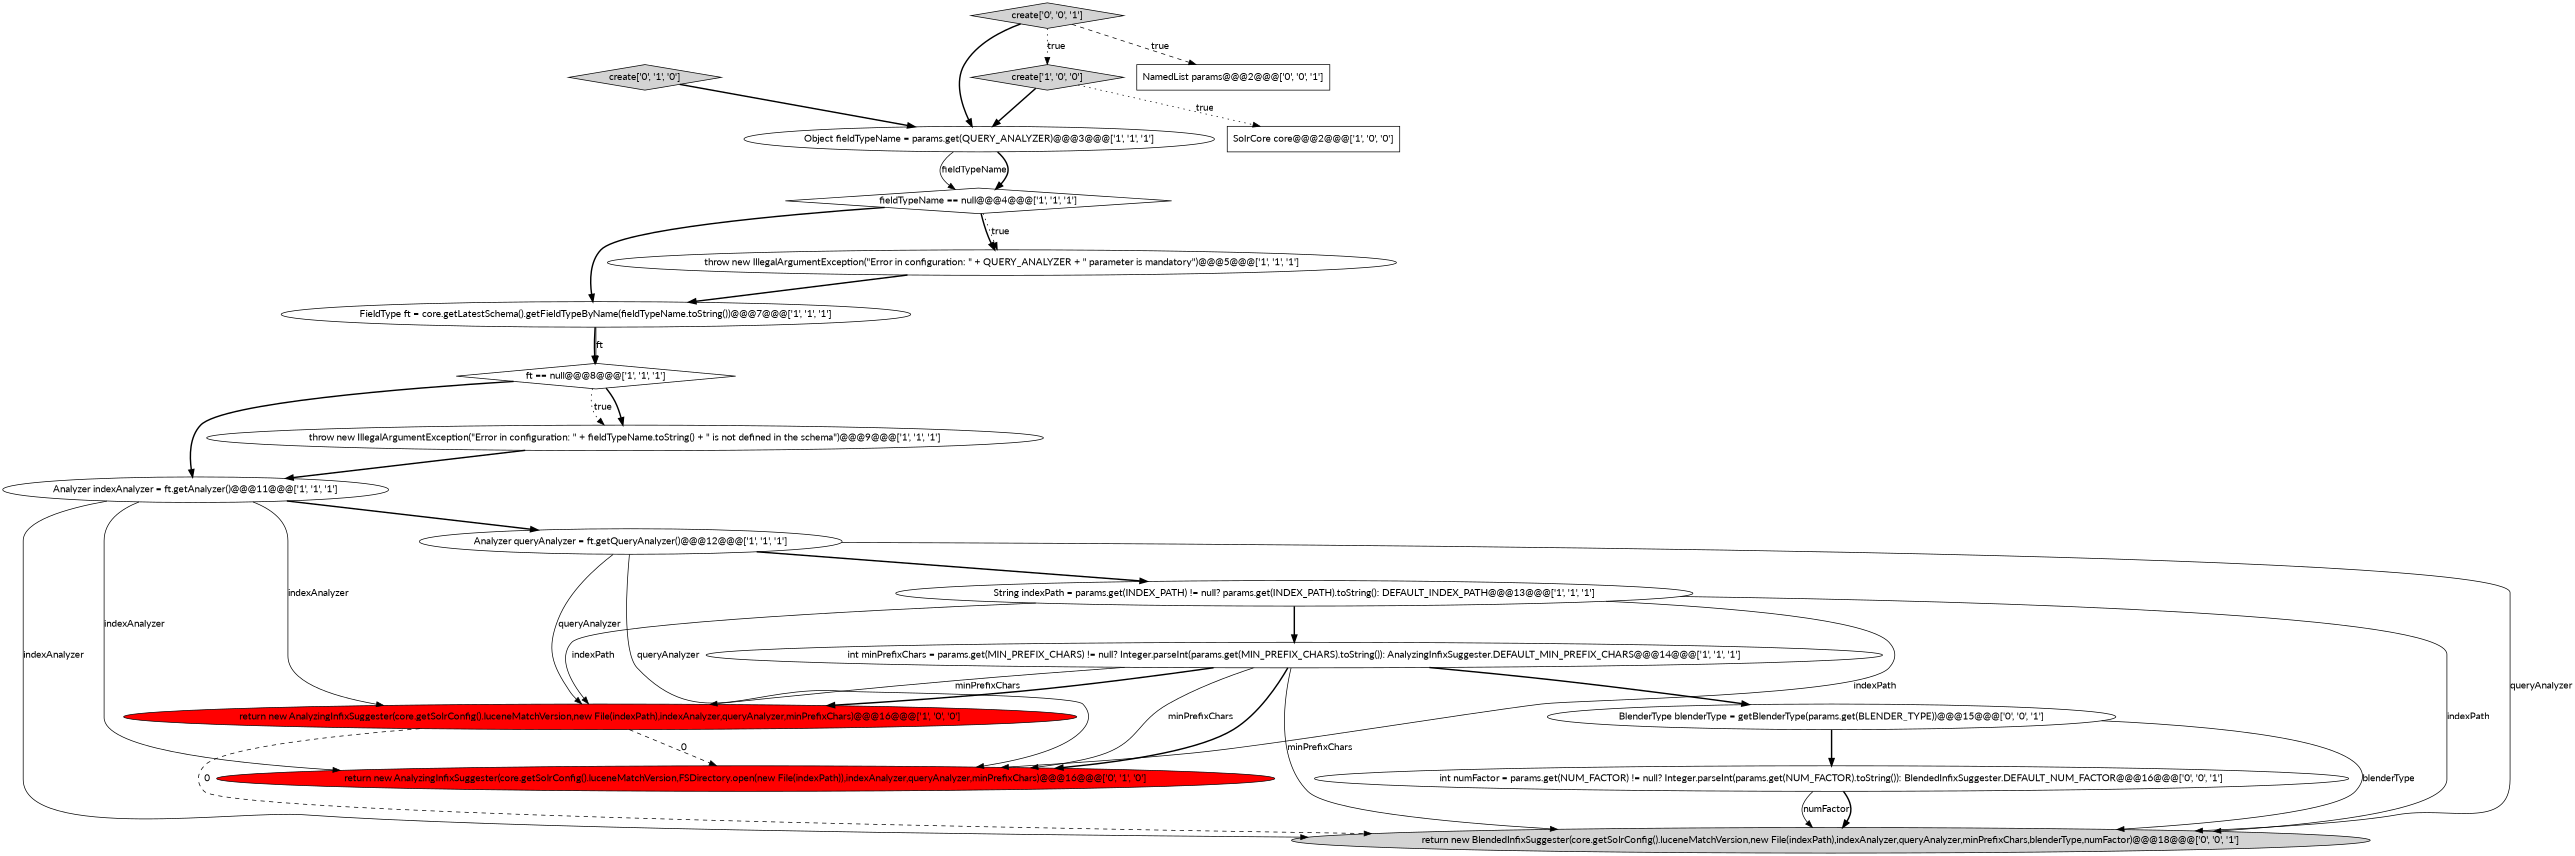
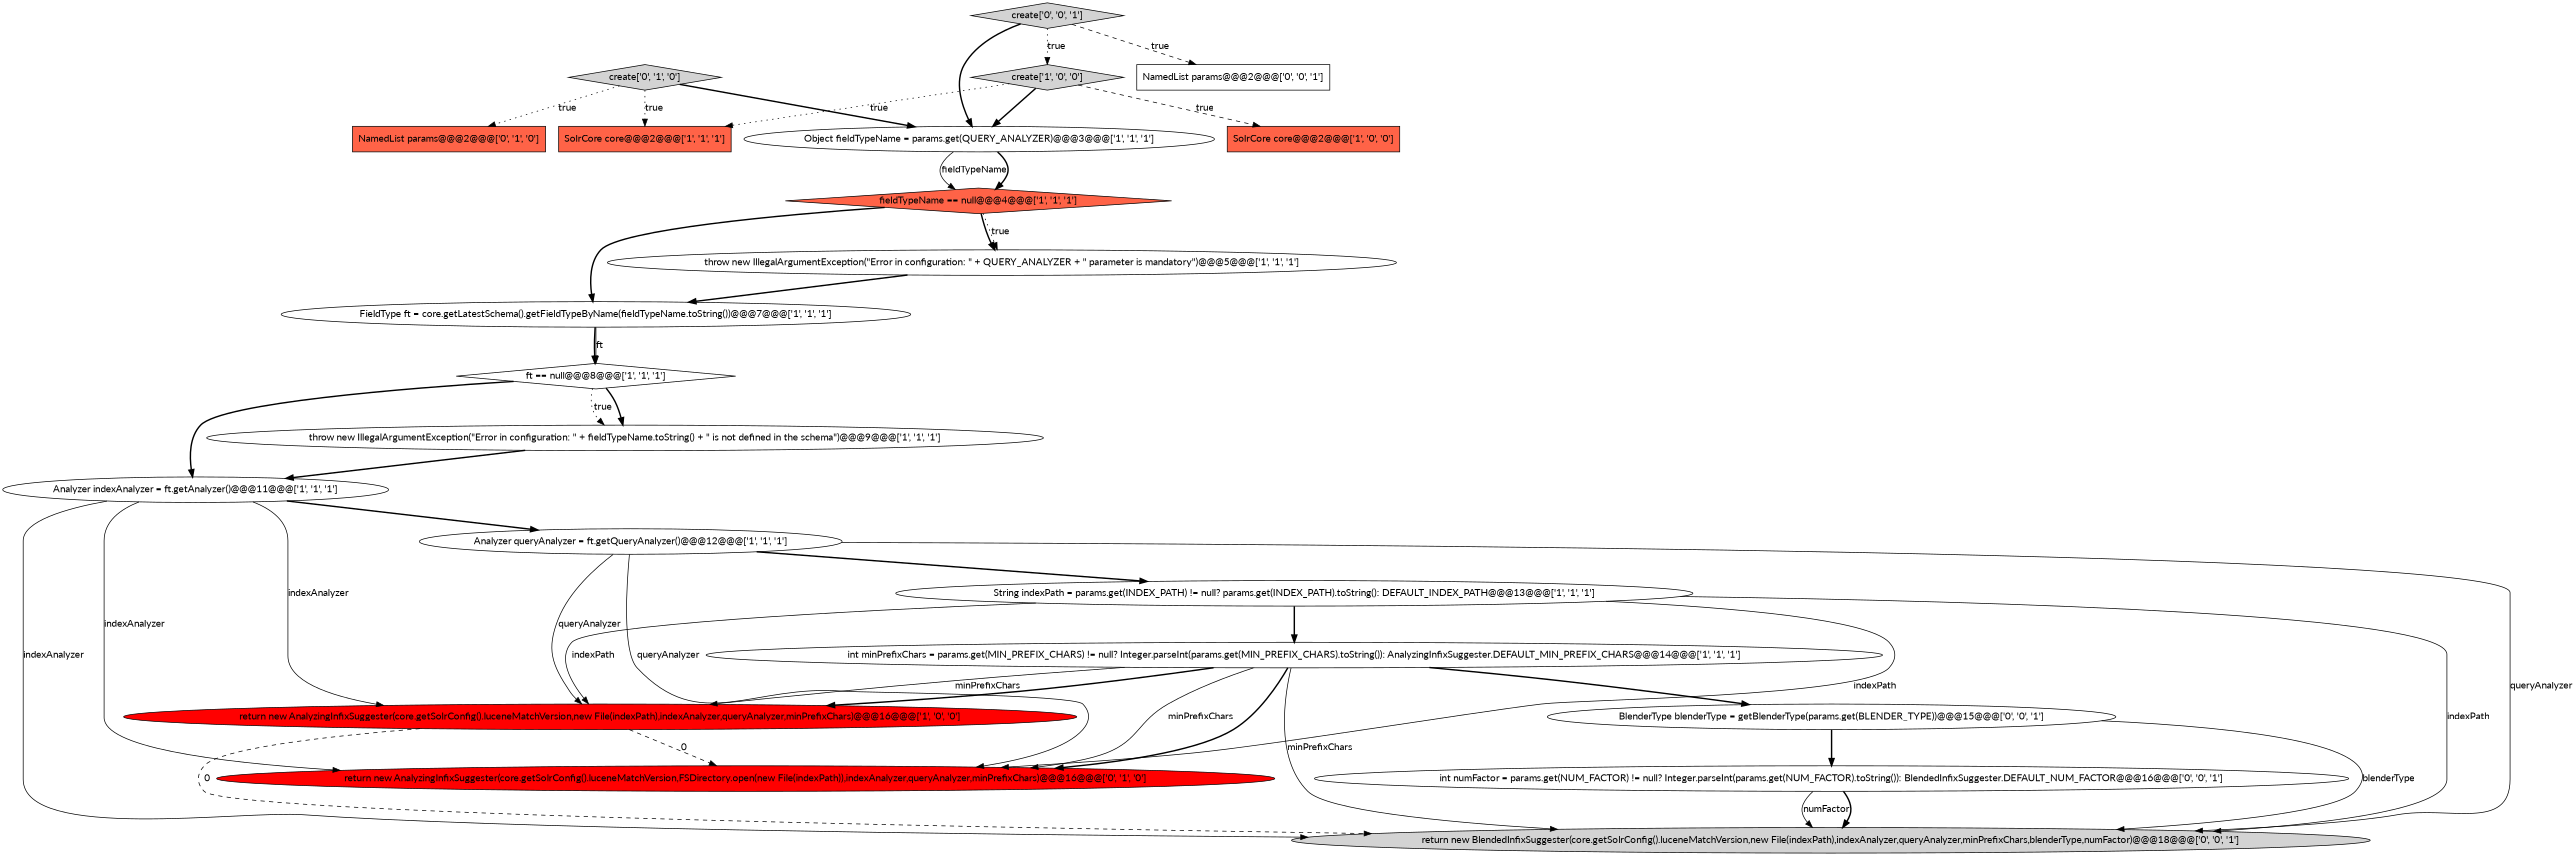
(1165, 105) -> (1165, 105)
none -> (449, 139)
none -> (645, 139)
(1313, 139) -> (1313, 139)
(978, 201) -> (978, 201)
